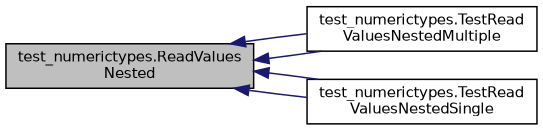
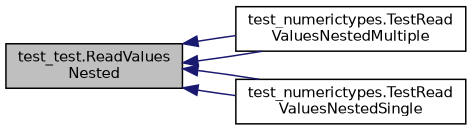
(130, 66) -> (94, 66)
